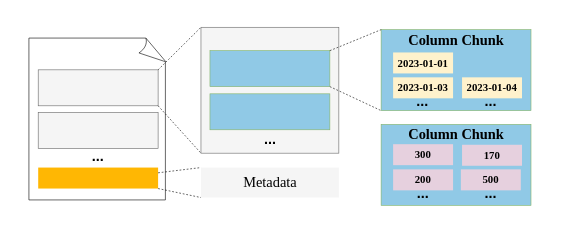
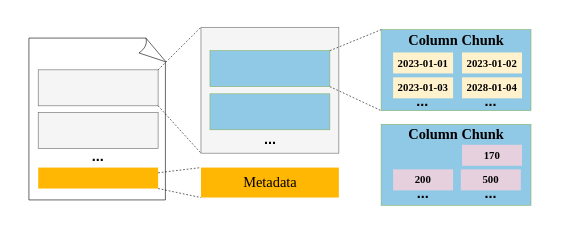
none -> (492, 63)
(492, 88) -> (492, 88)
(423, 155) -> none
(270, 183) -> (270, 183)
